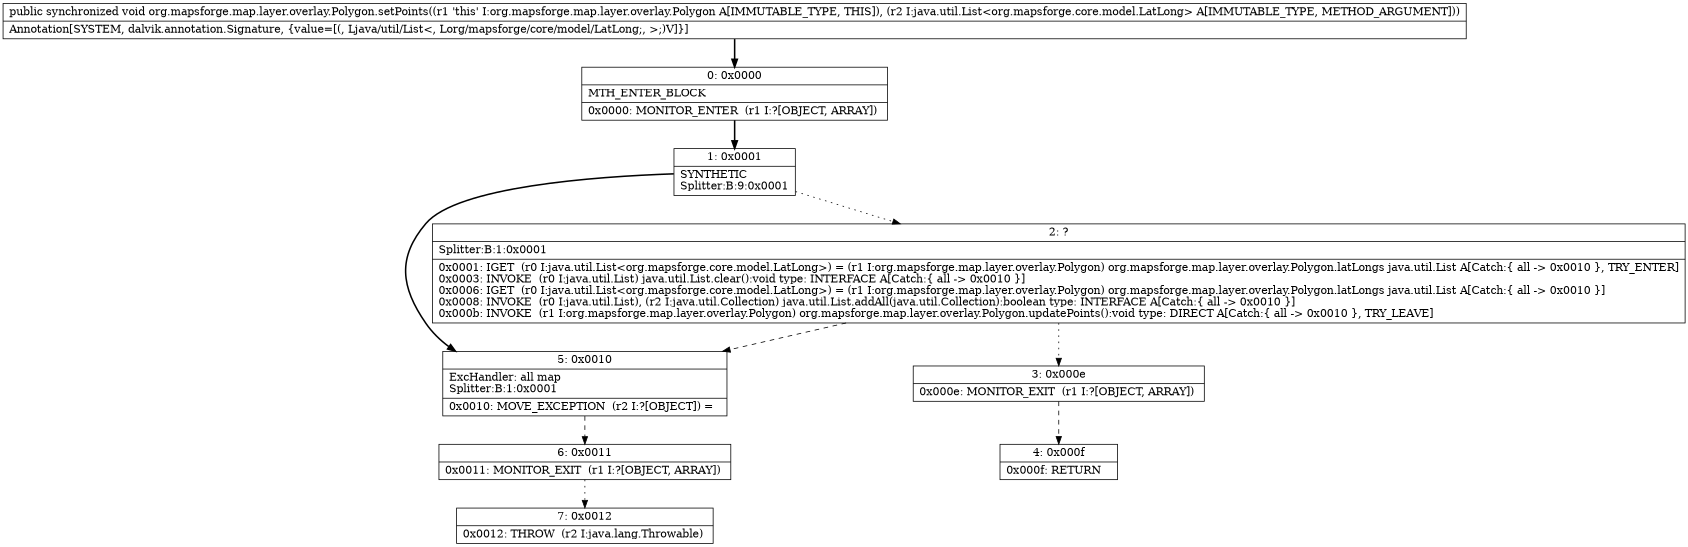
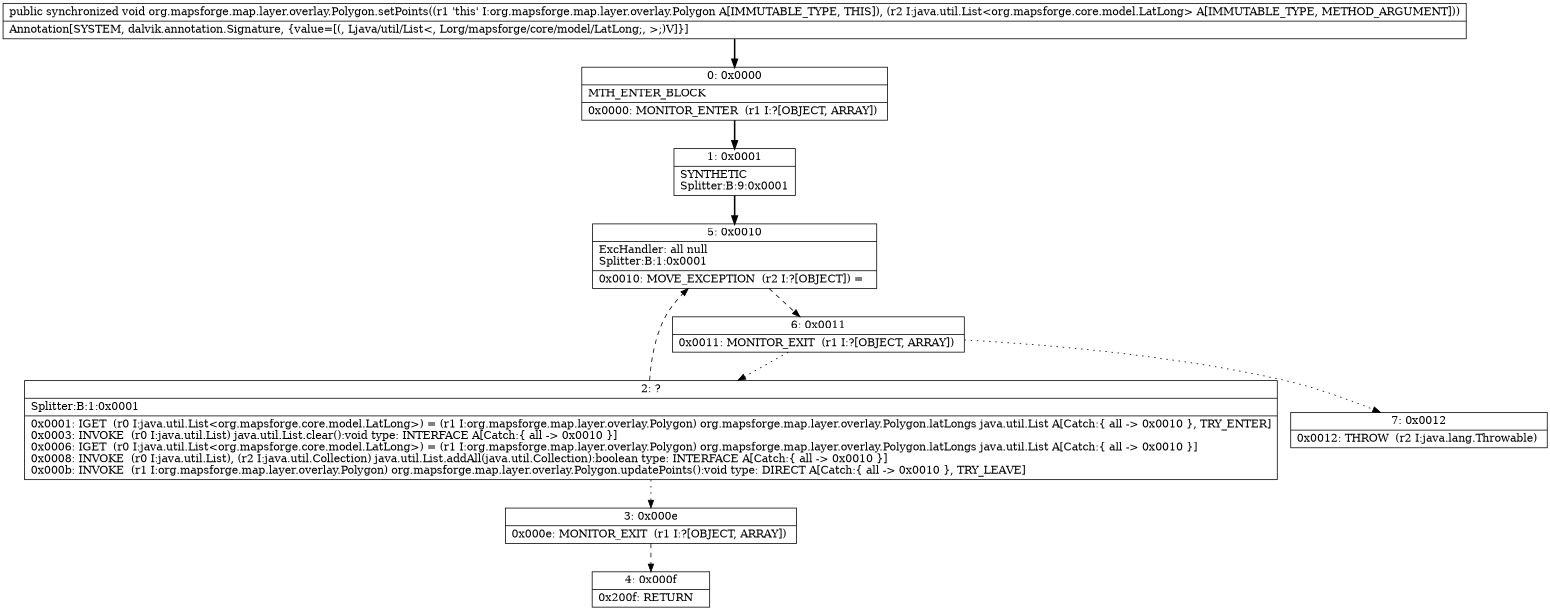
(844, 207) -> (766, 364)
(505, 377) -> (653, 250)
(1059, 470) -> (651, 598)
